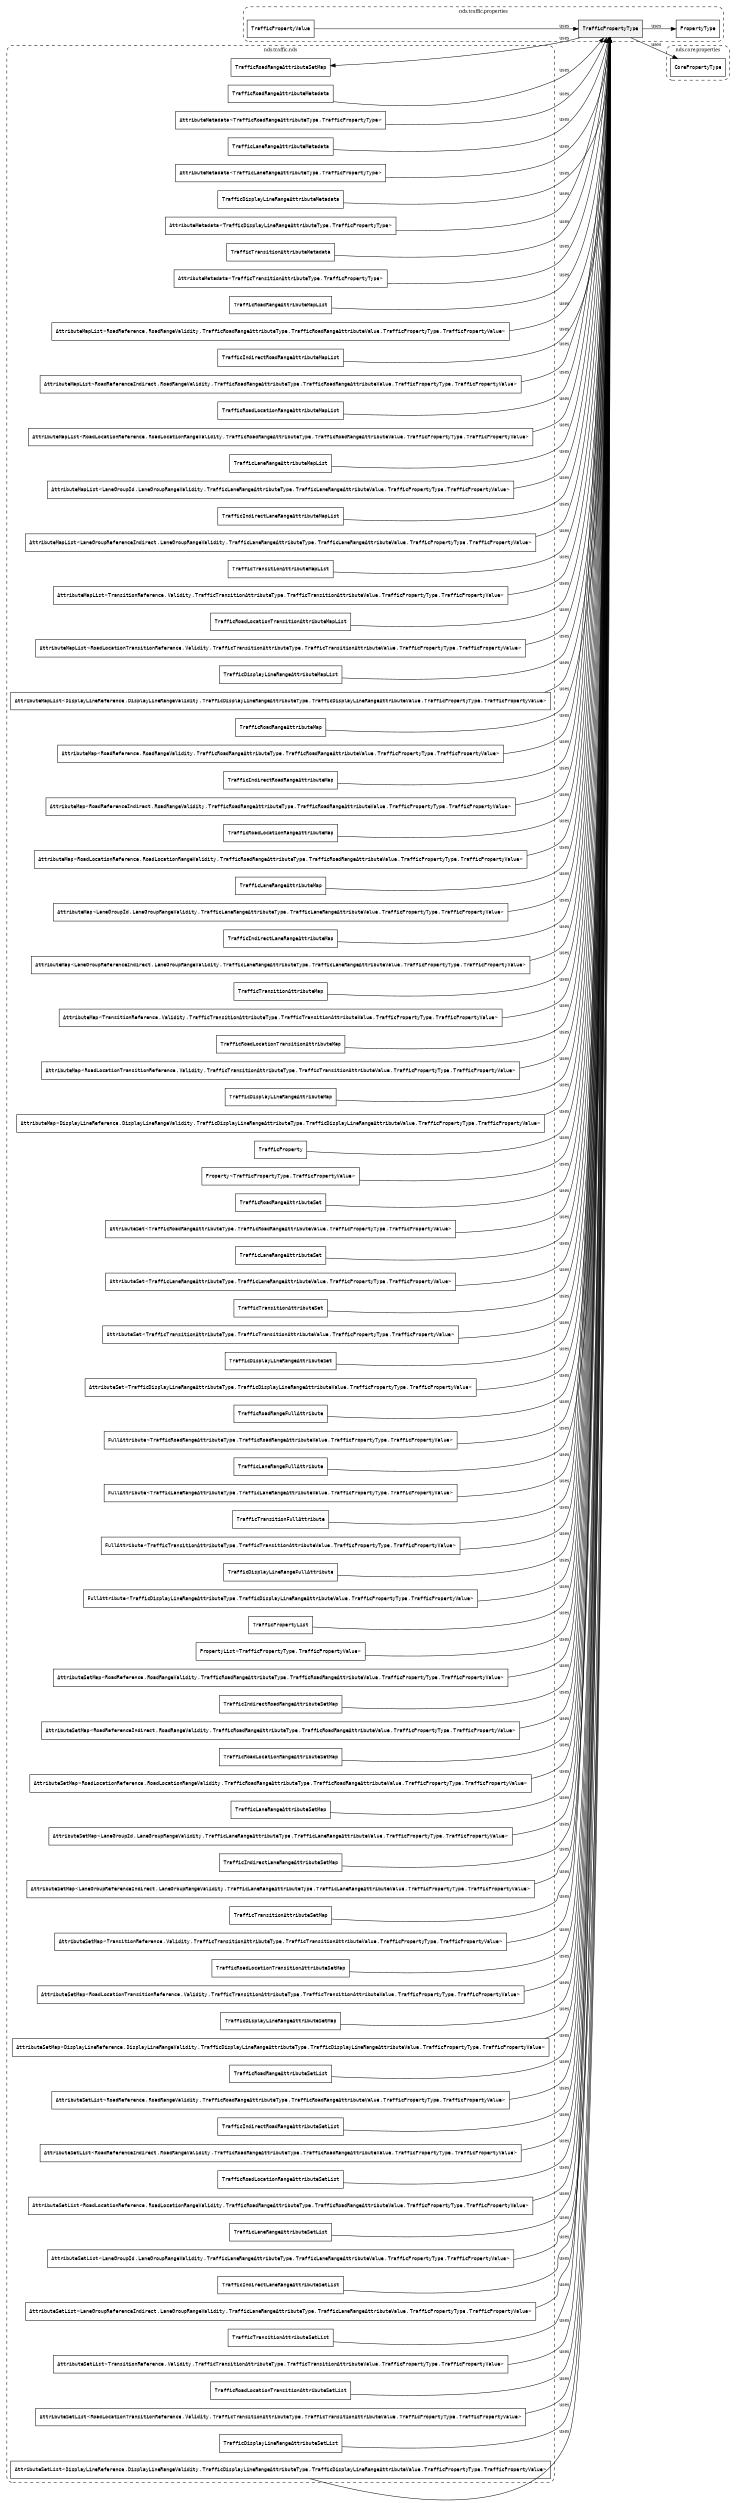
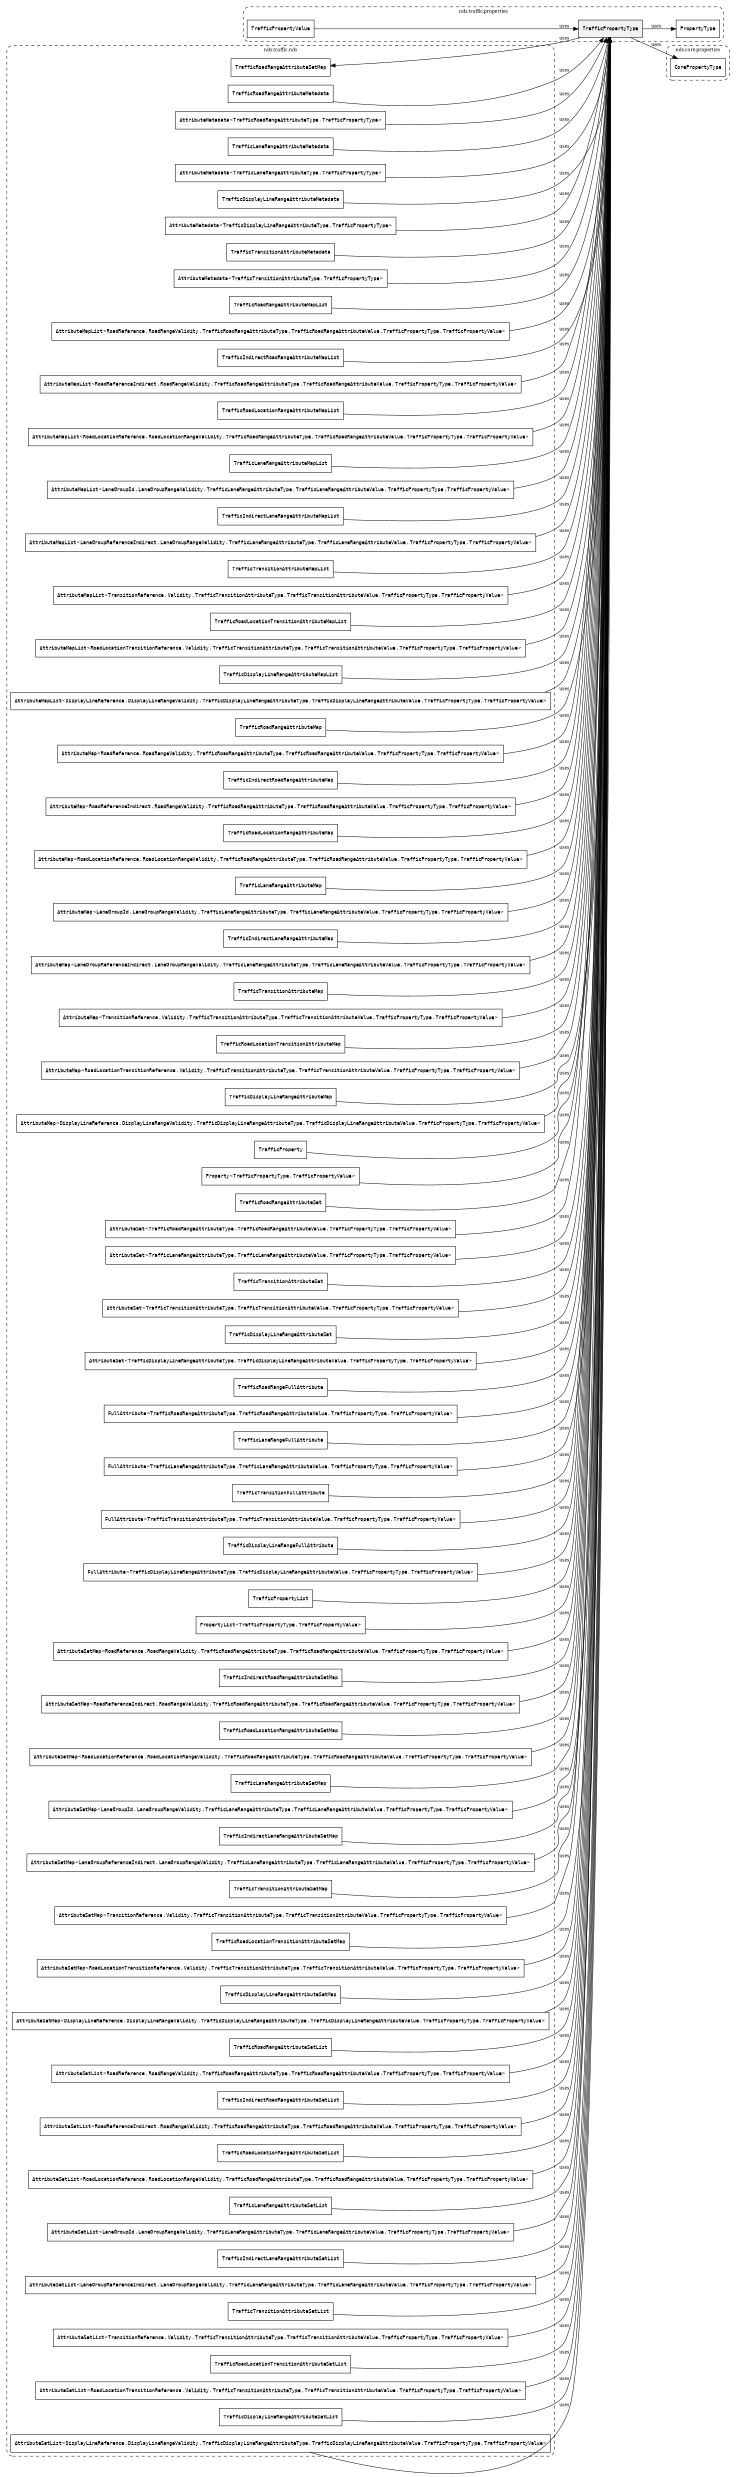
(281, 1255) -> none
